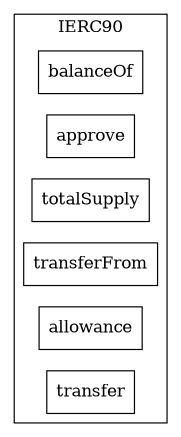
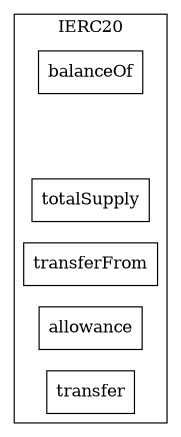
(91, 28) -> (91, 28)
(91, 136) -> none
